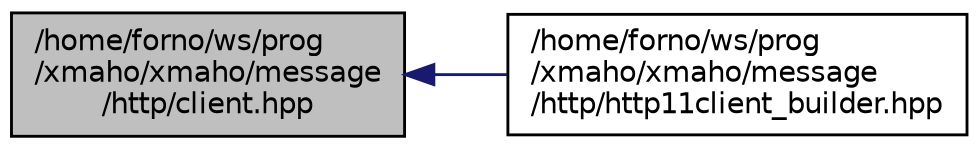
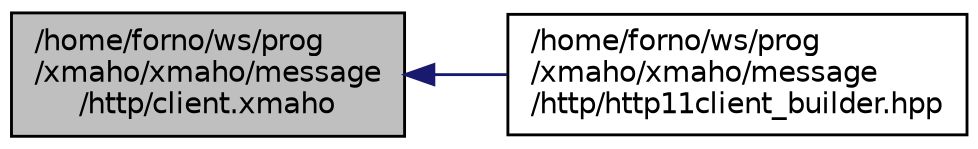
(208, 75) -> (208, 75)
